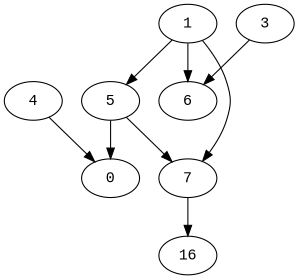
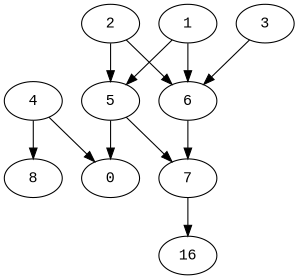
none -> (111, 24)
(230, 95) -> (188, 134)
none -> (33, 178)
